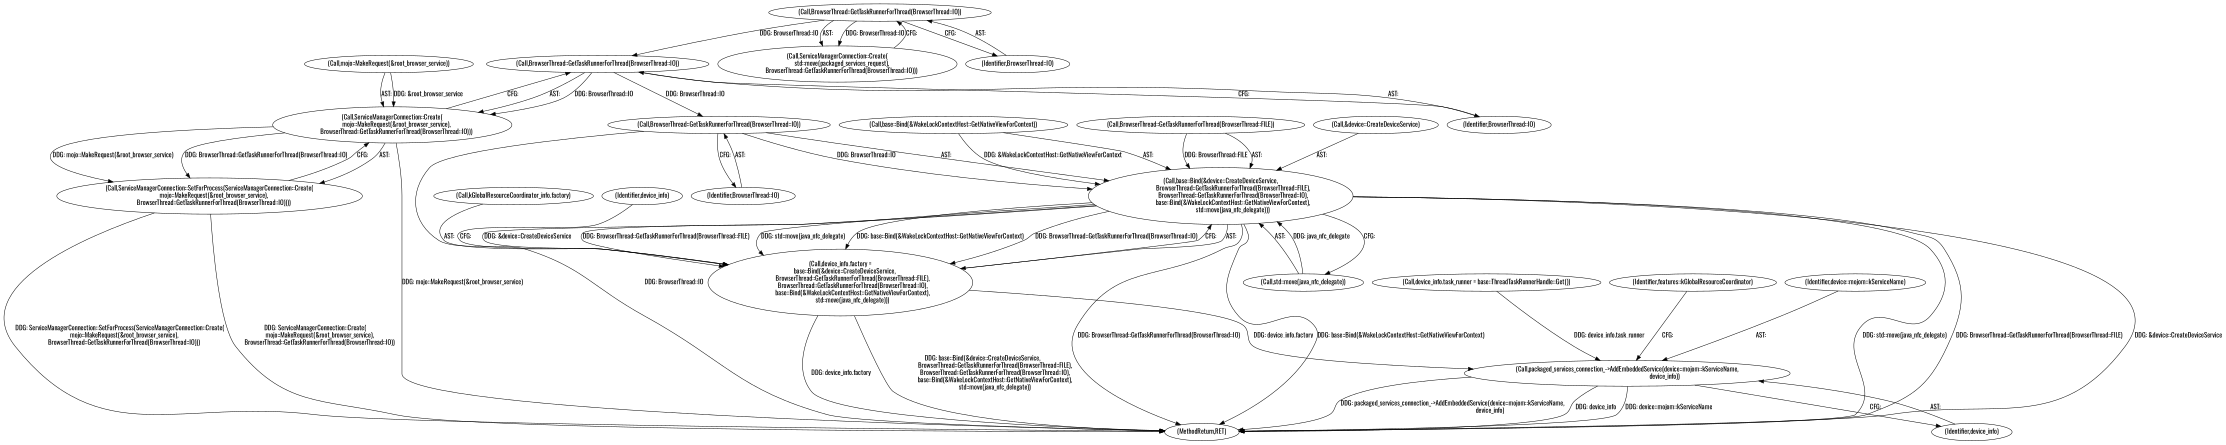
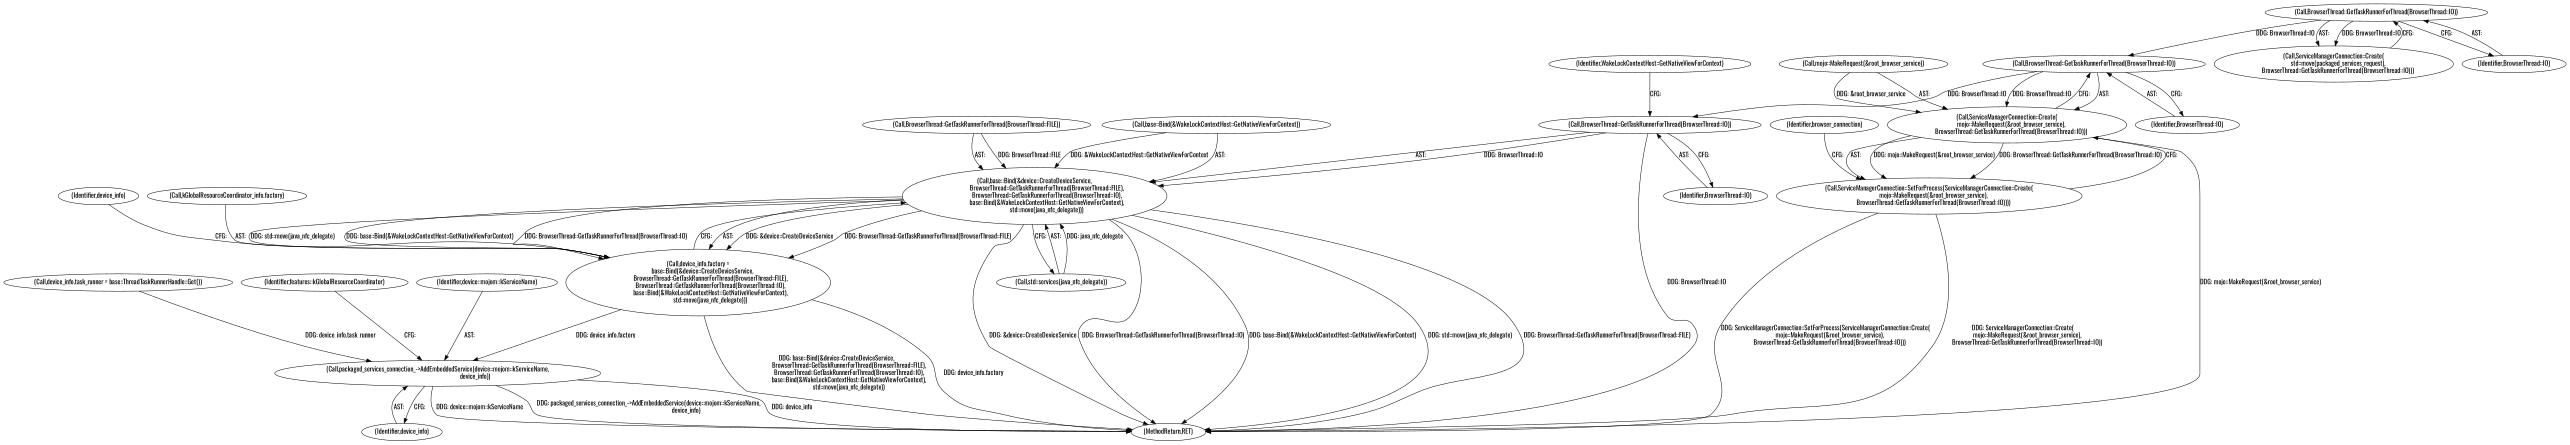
none -> (1650, 64)
(1376, 125) -> none
none -> (1824, 125)
(1303, 283) -> (1061, 283)
